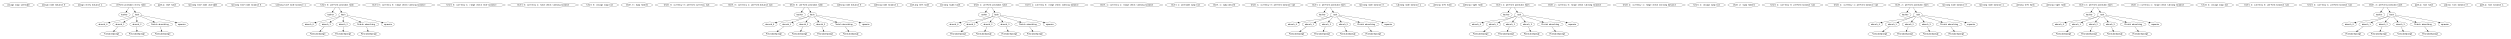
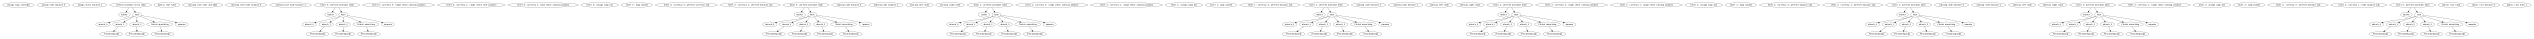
(1185, 5) -> (1184, 5)
none -> (2249, 5)
(2329, 5) -> (2359, 5)
(2492, 5) -> (2517, 5)
